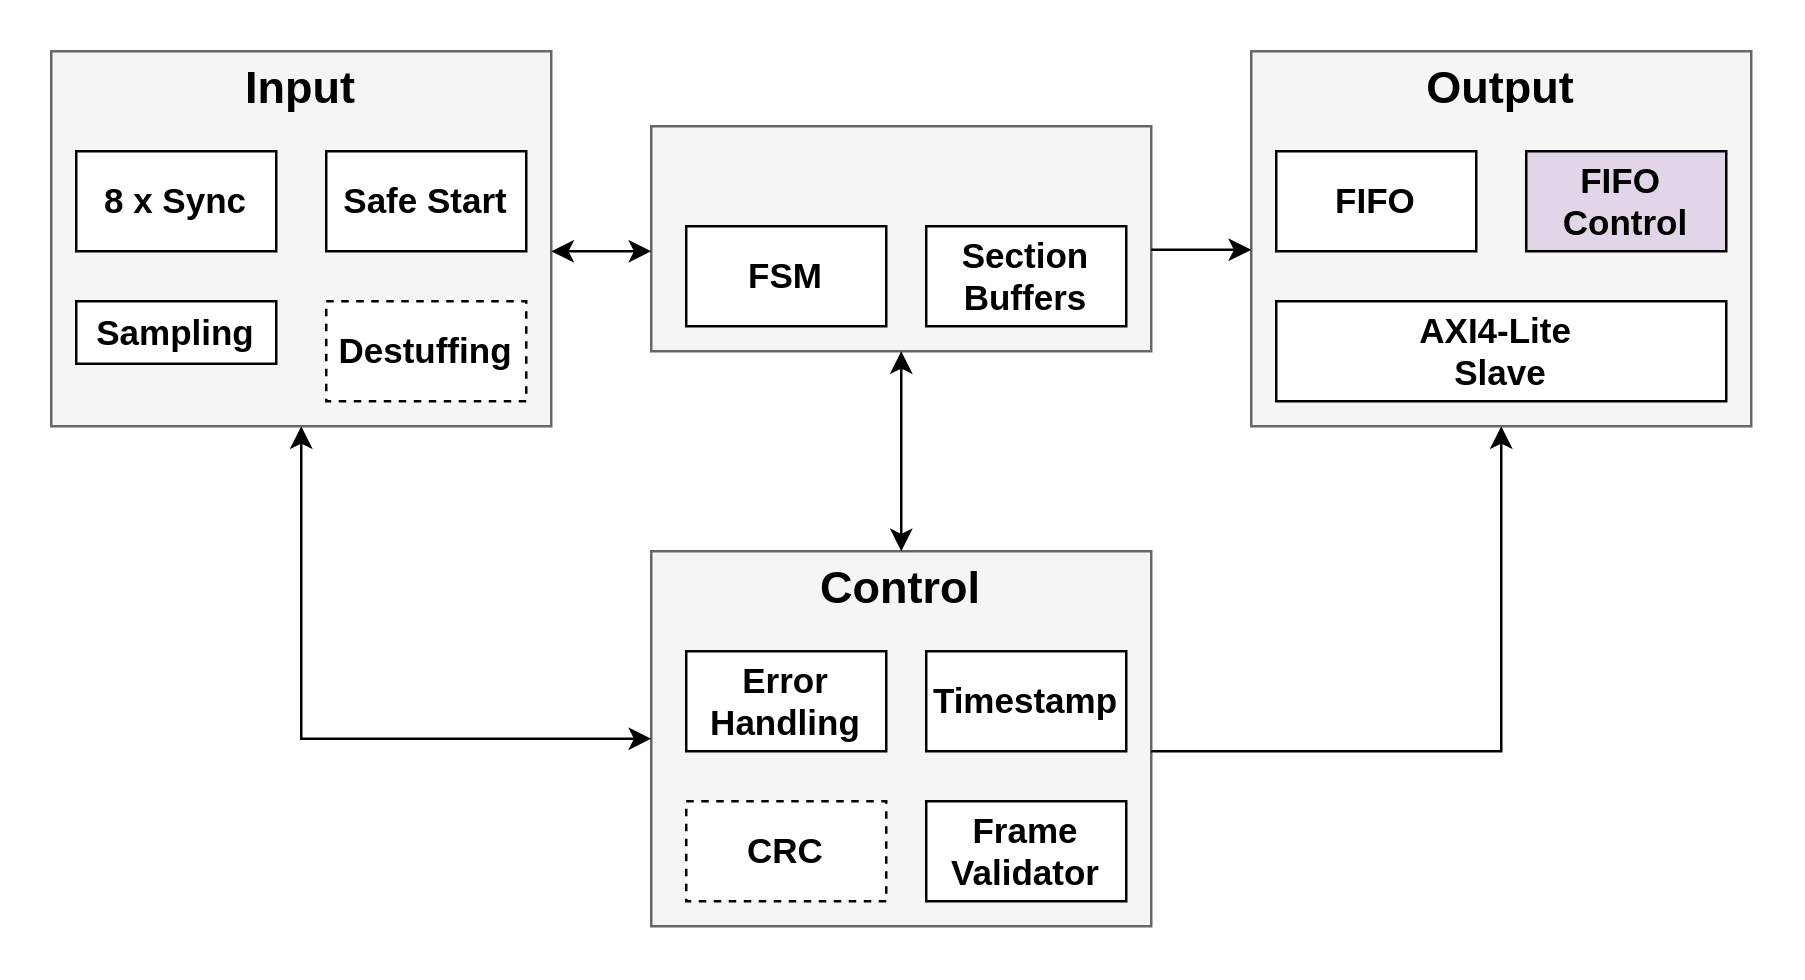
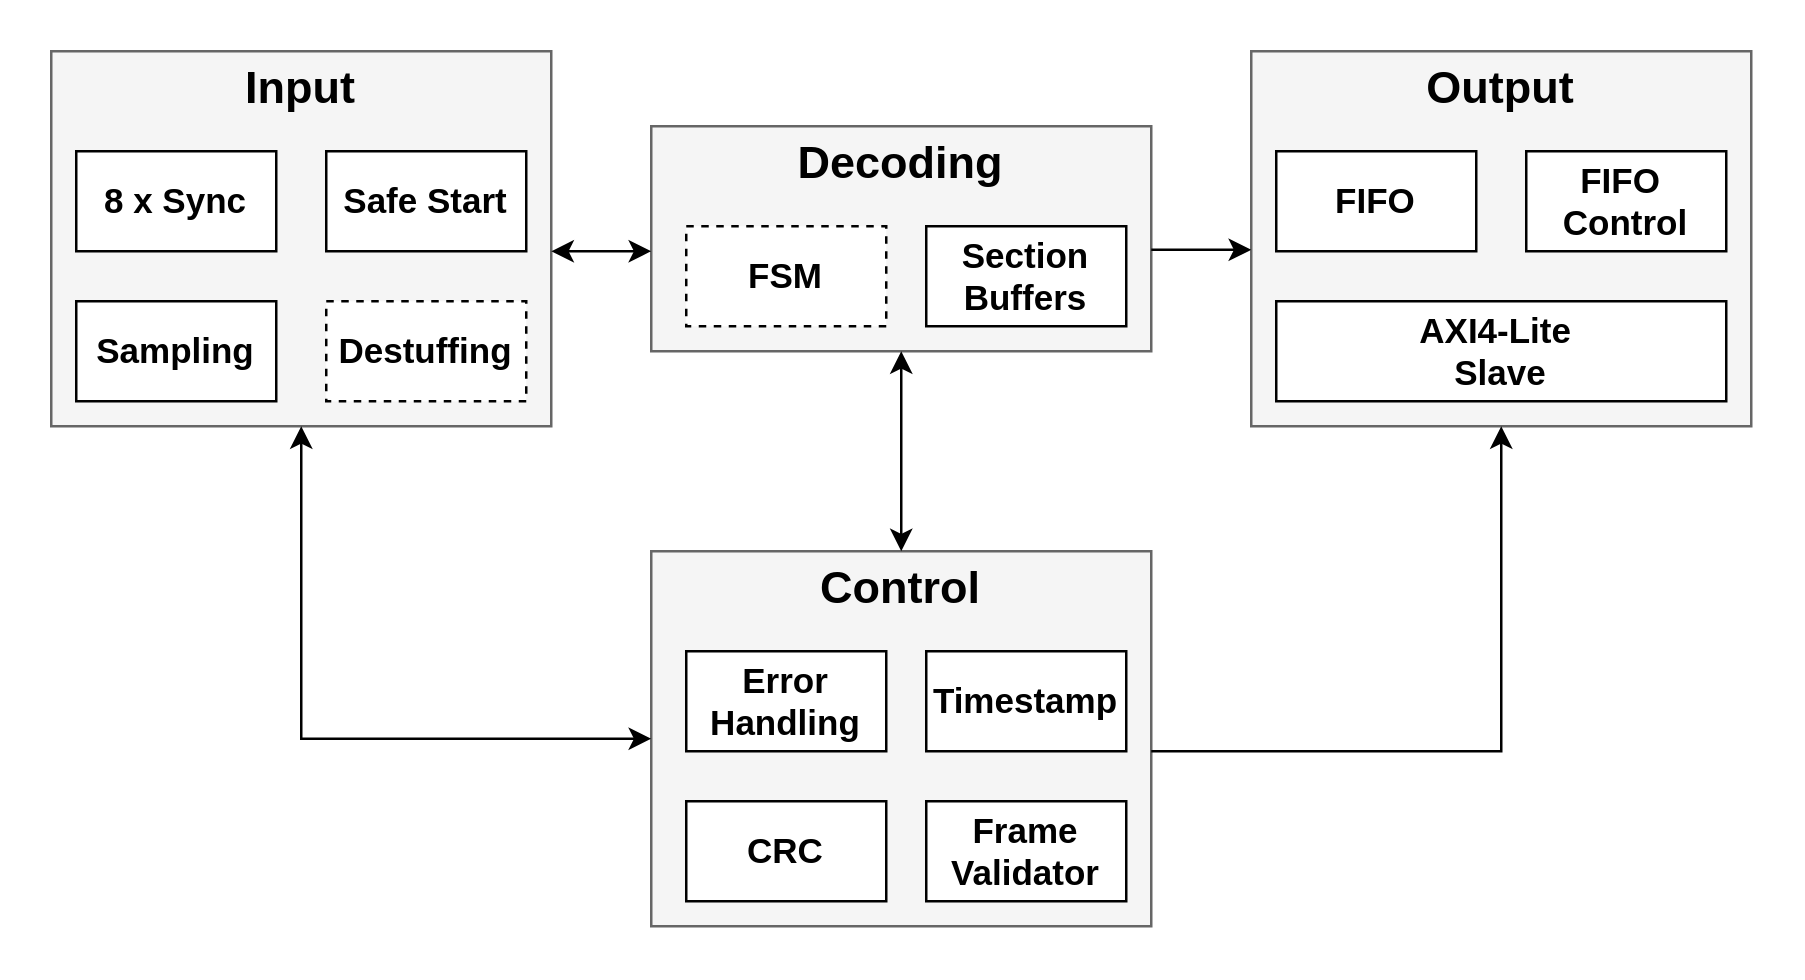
none -> (901, 164)
(1626, 201) -> (1626, 201)
(786, 276) -> (786, 276)
(176, 333) -> (176, 351)
(786, 851) -> (786, 851)
